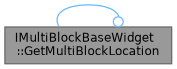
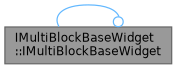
(88, 45) -> (88, 45)
